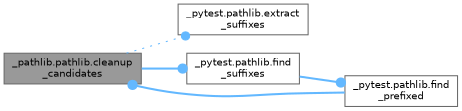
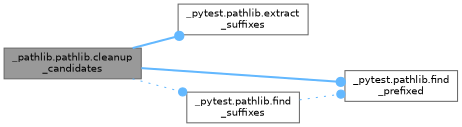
(154, 45) -> (154, 43)
(160, 69) -> (155, 85)
(318, 79) -> (318, 97)
(240, 96) -> (239, 75)
